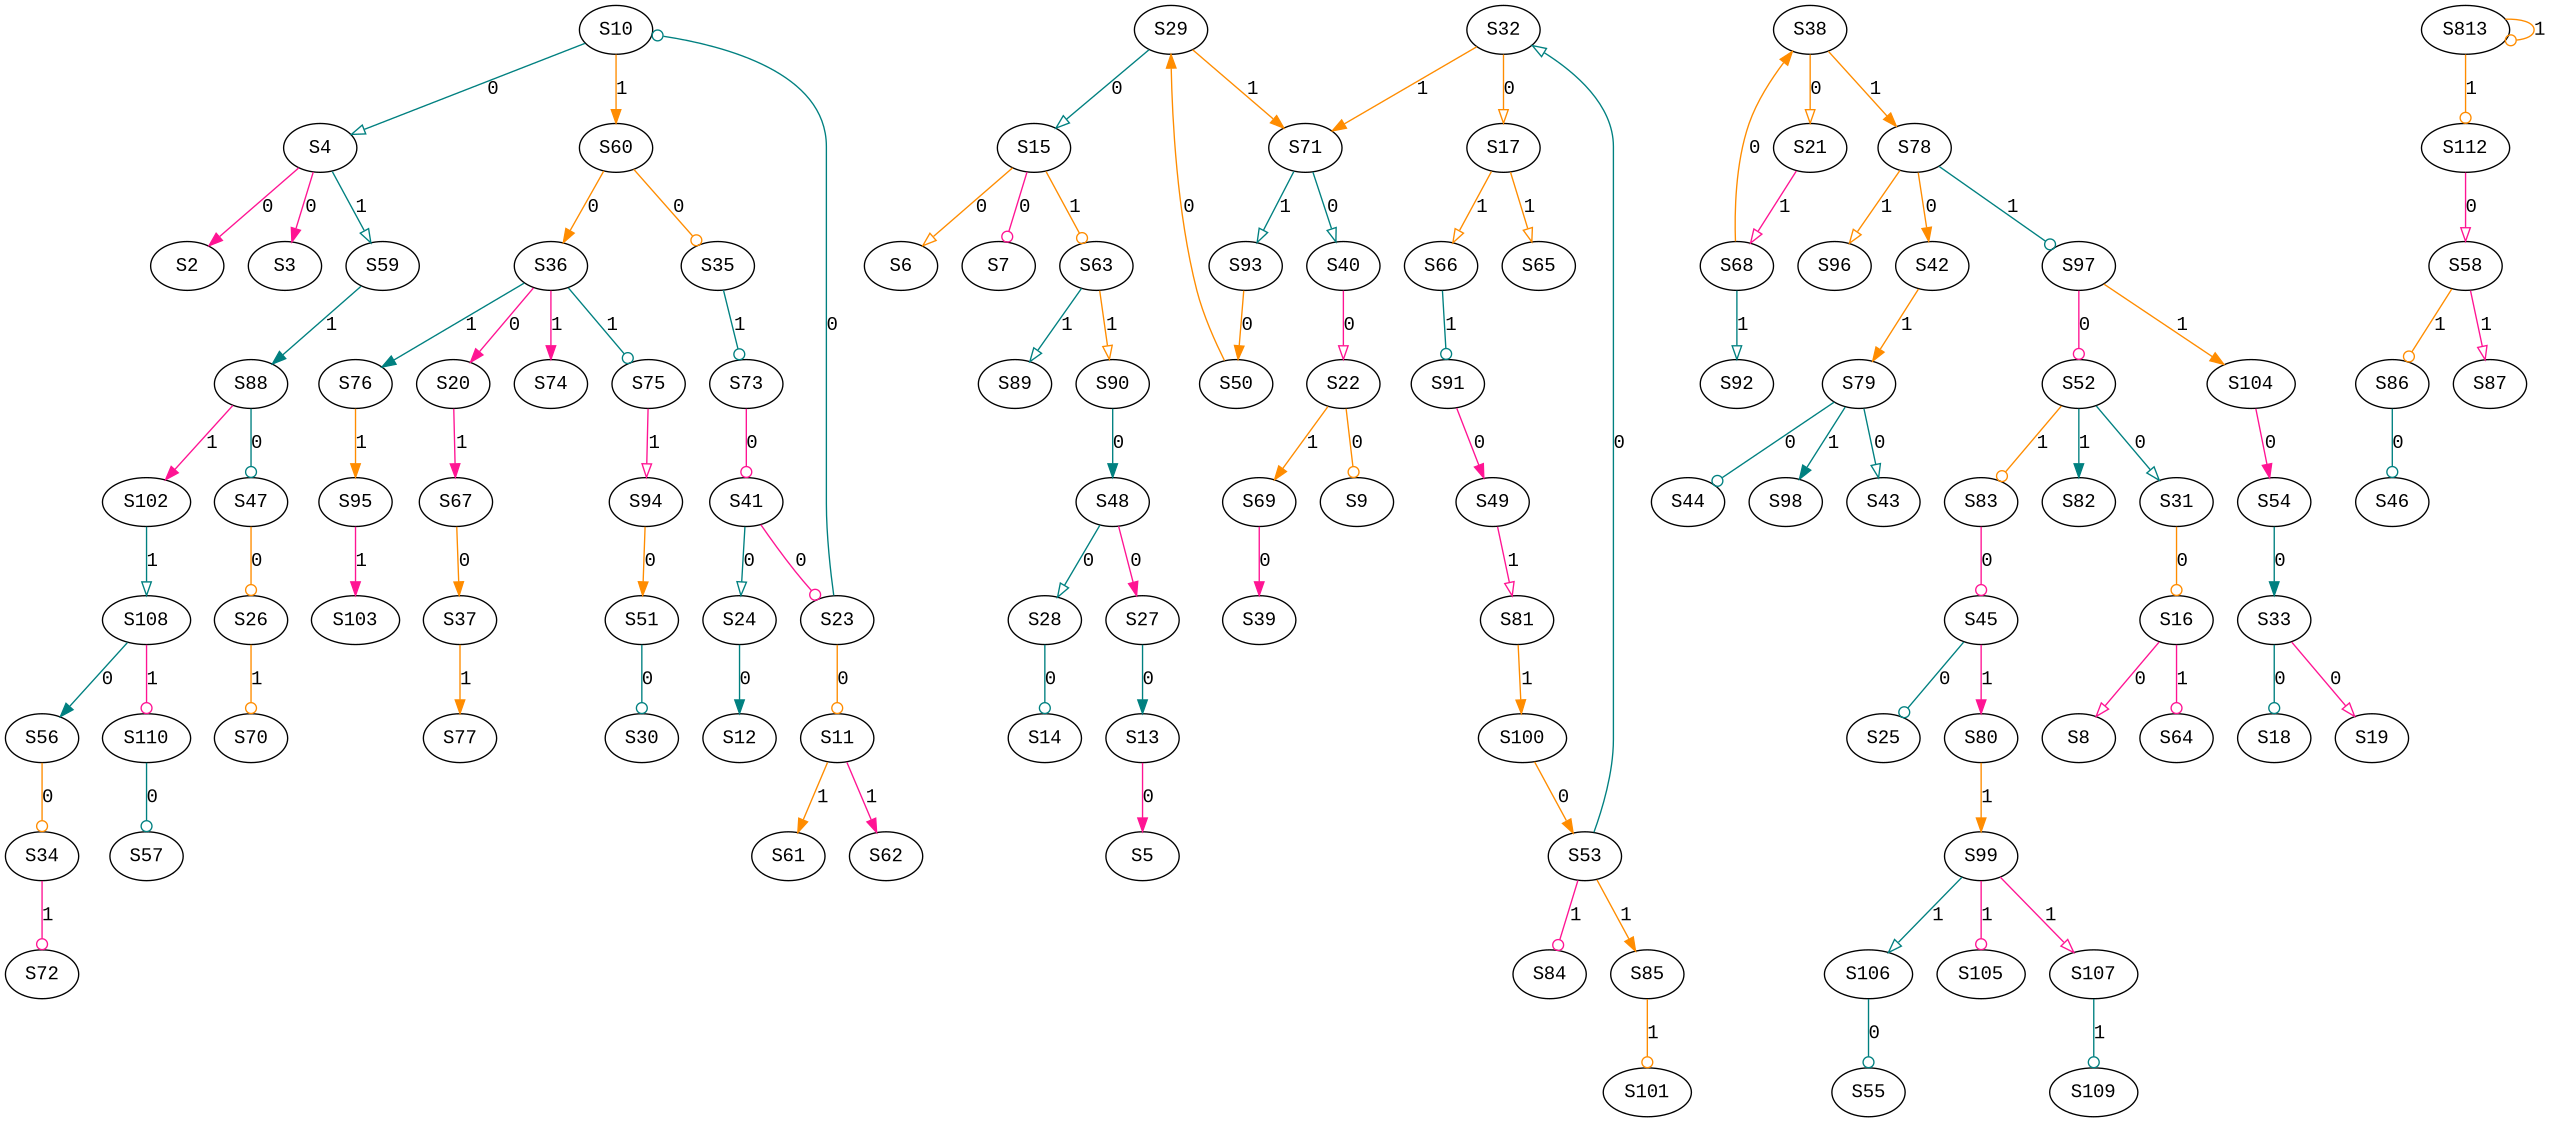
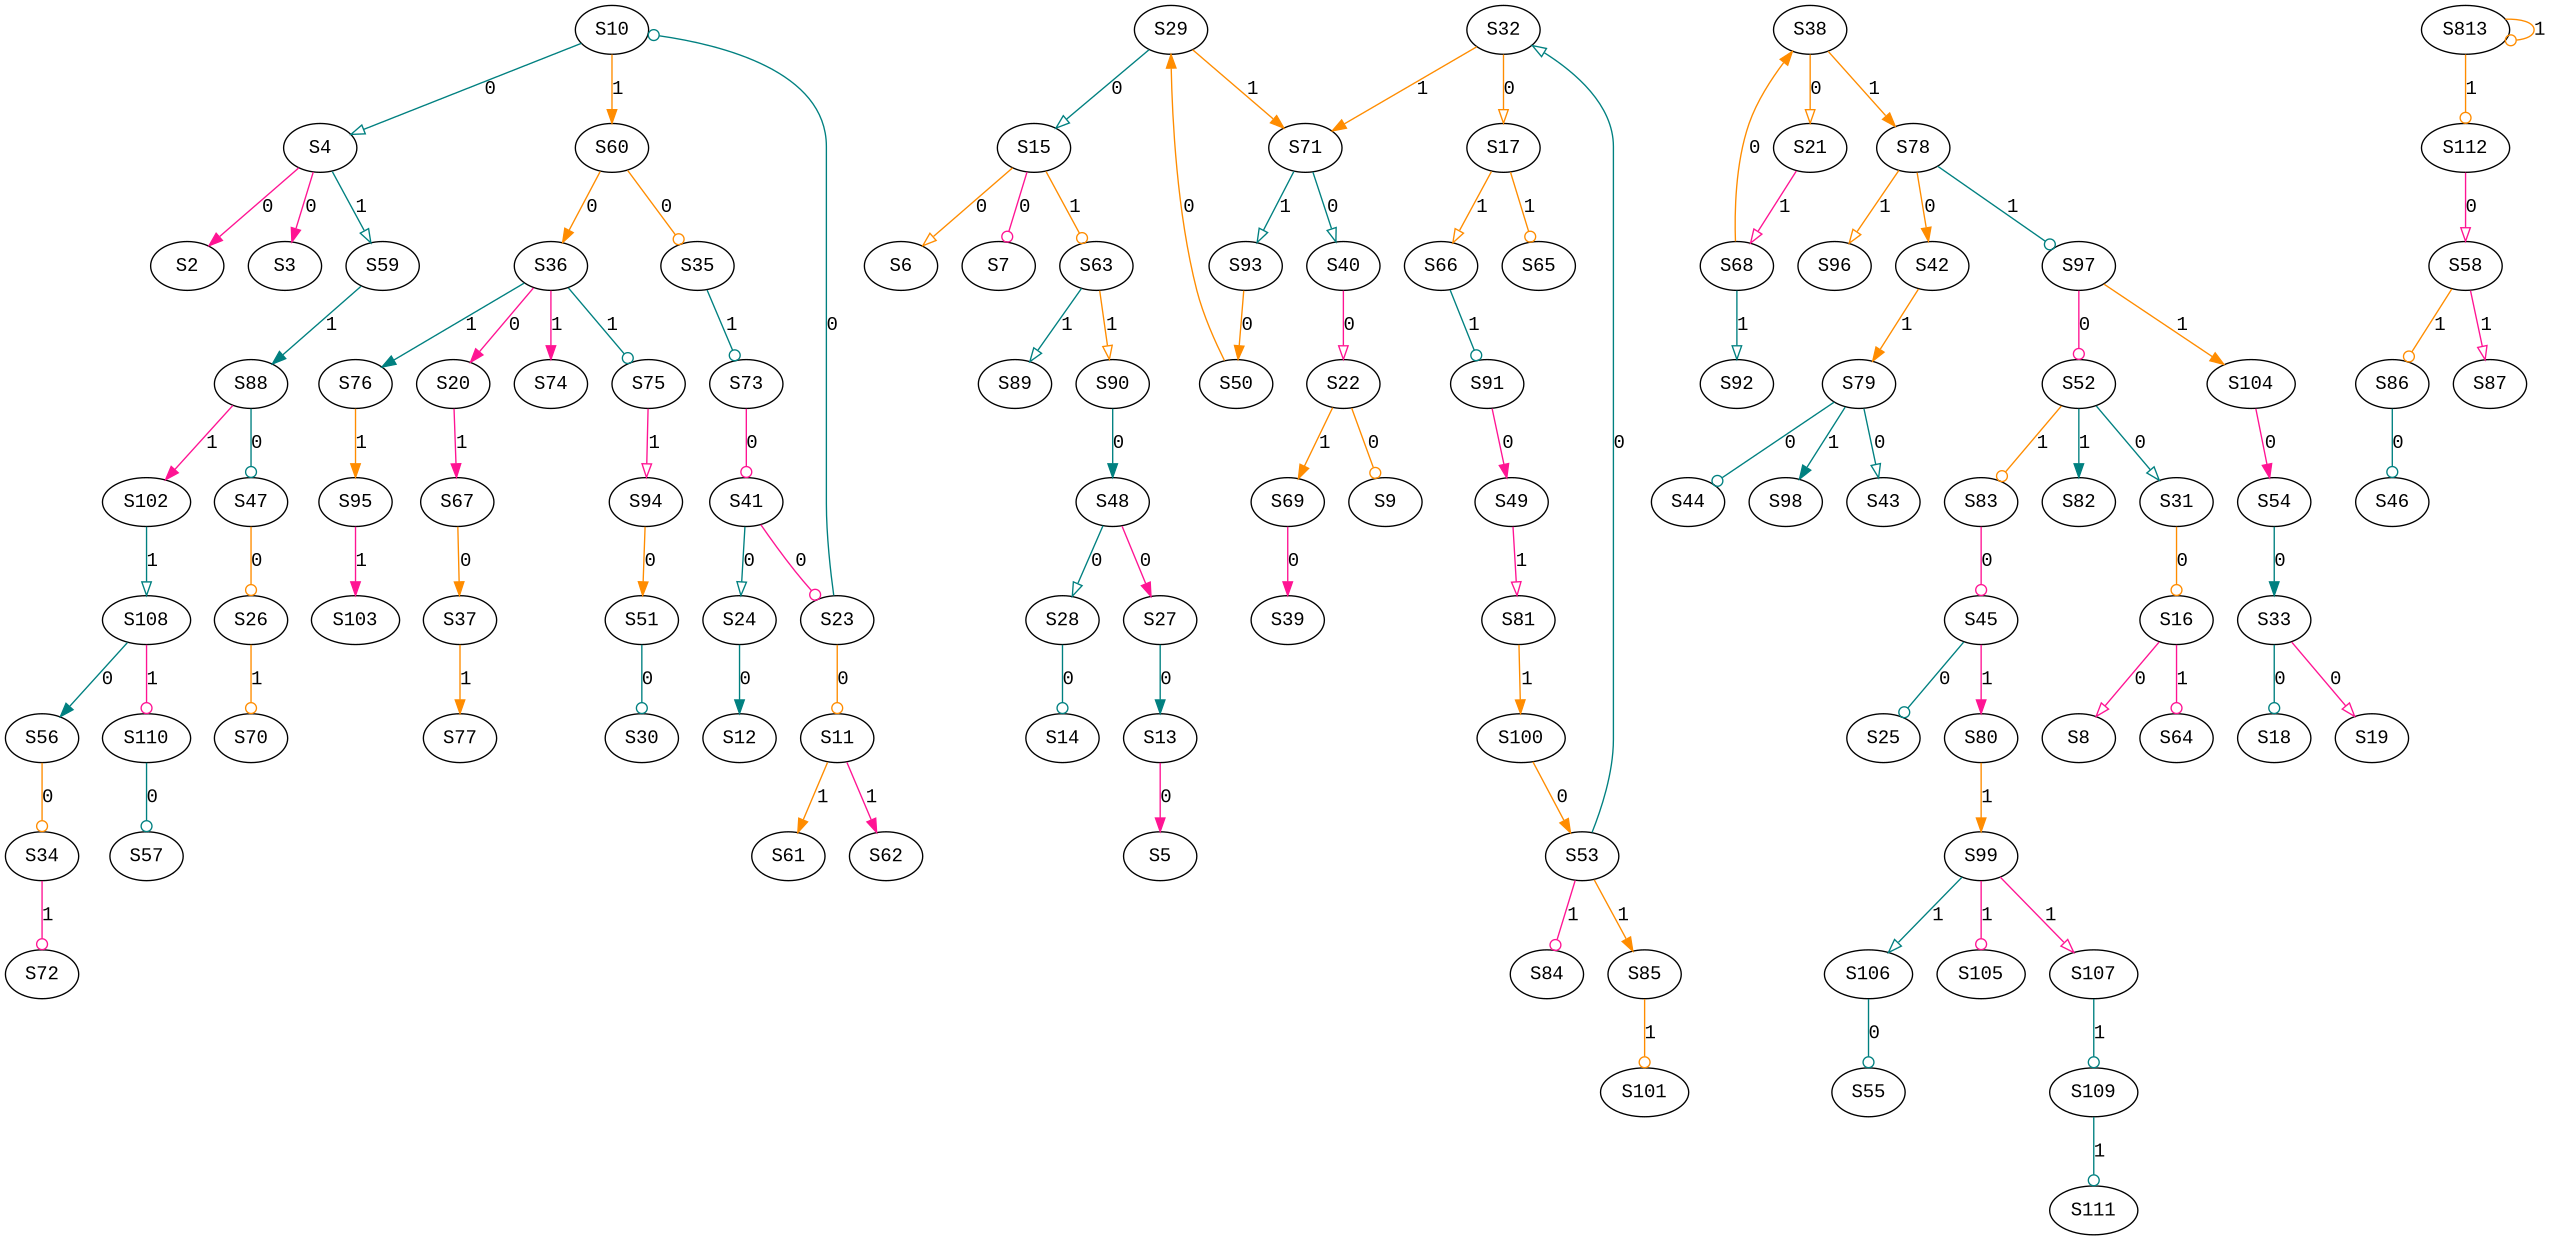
(1519, 200) -> (1519, 202)
none -> (2094, 1210)
